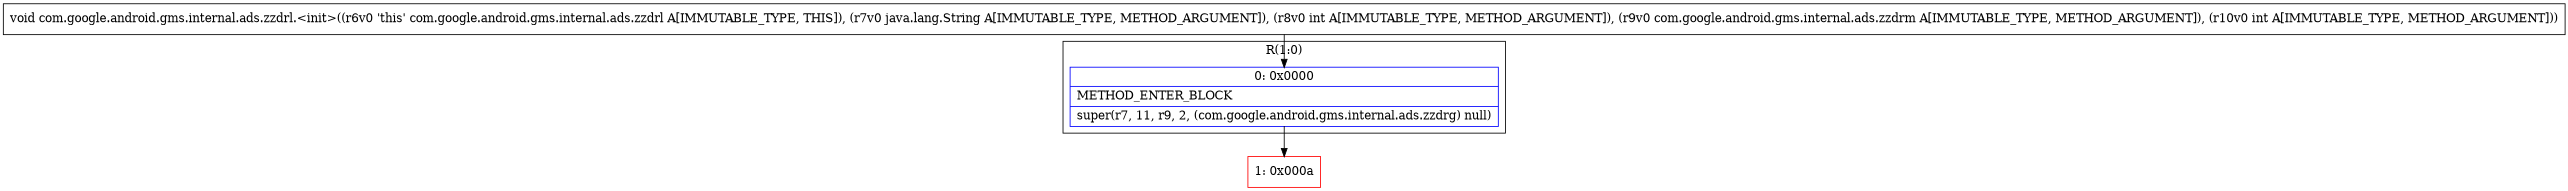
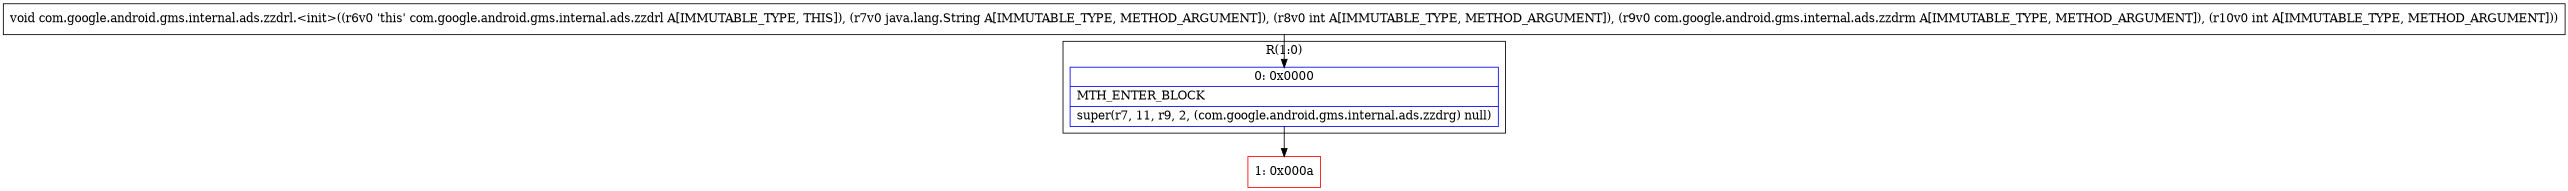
(1155, 96) -> (1141, 96)
